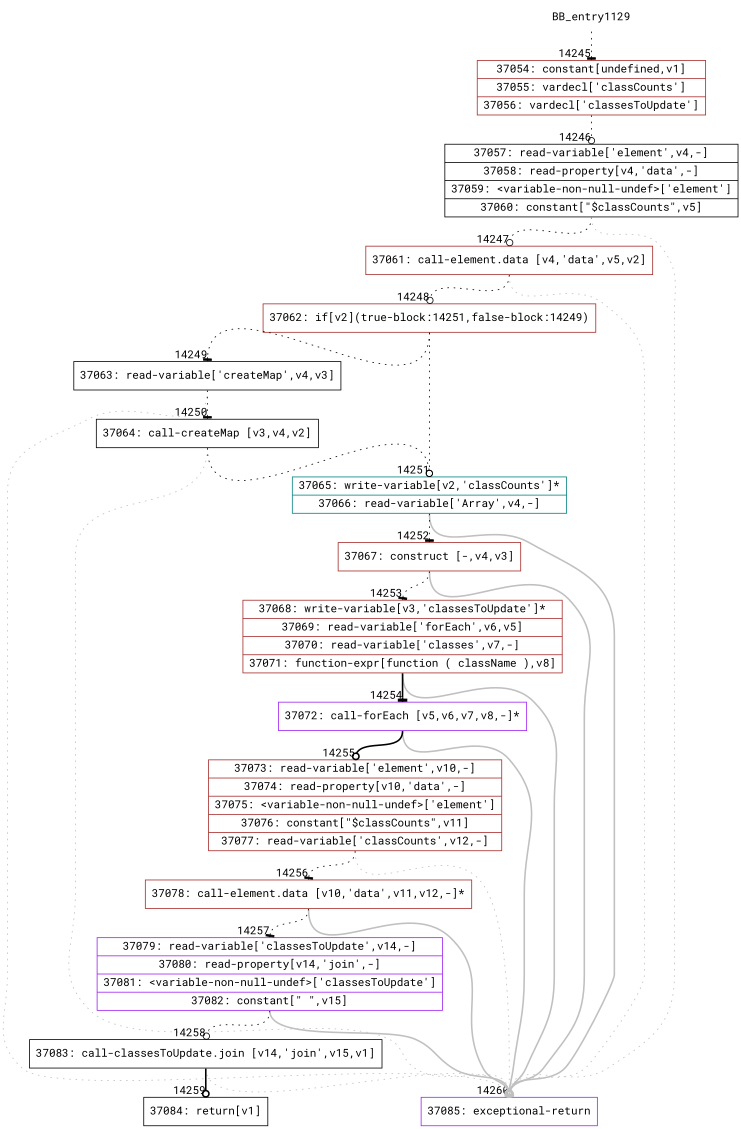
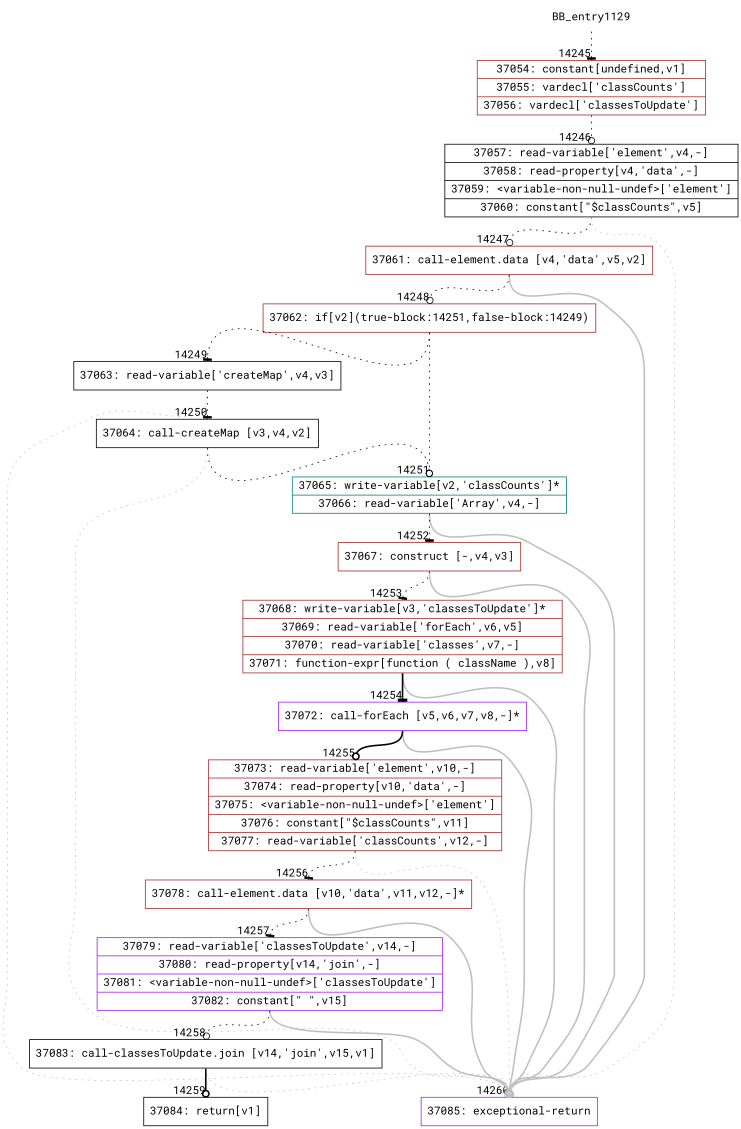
(644, 674) -> (644, 674)
